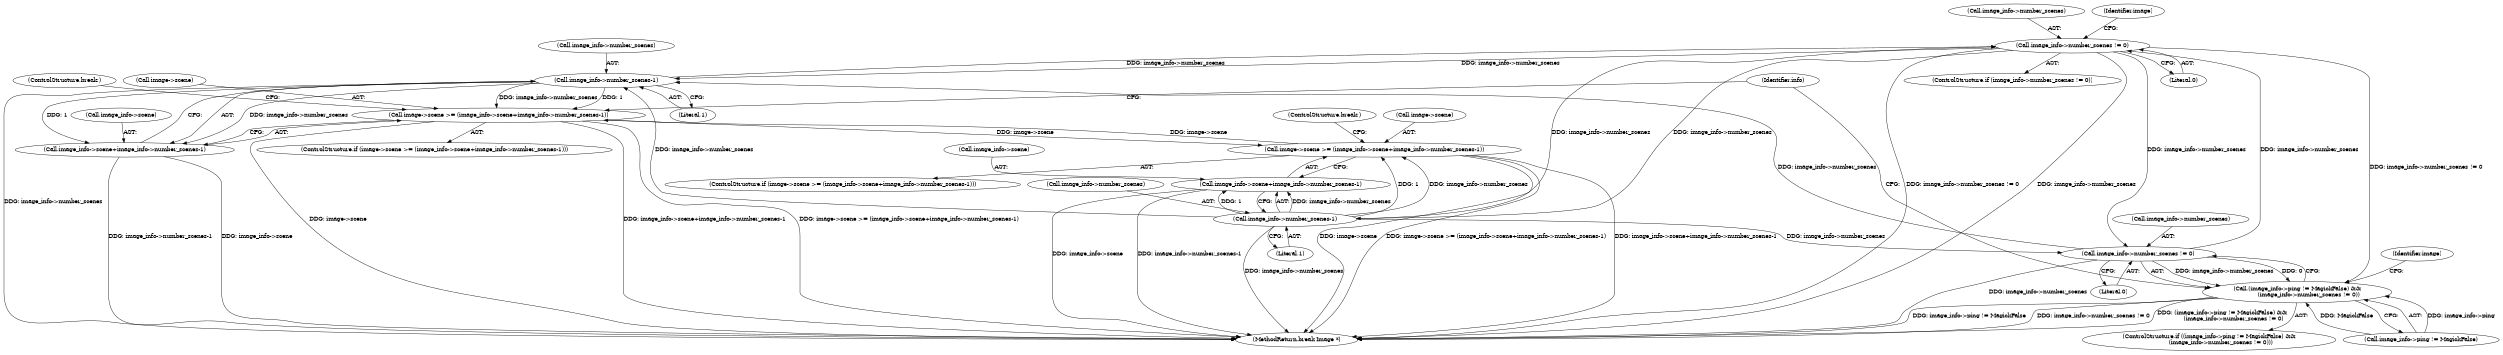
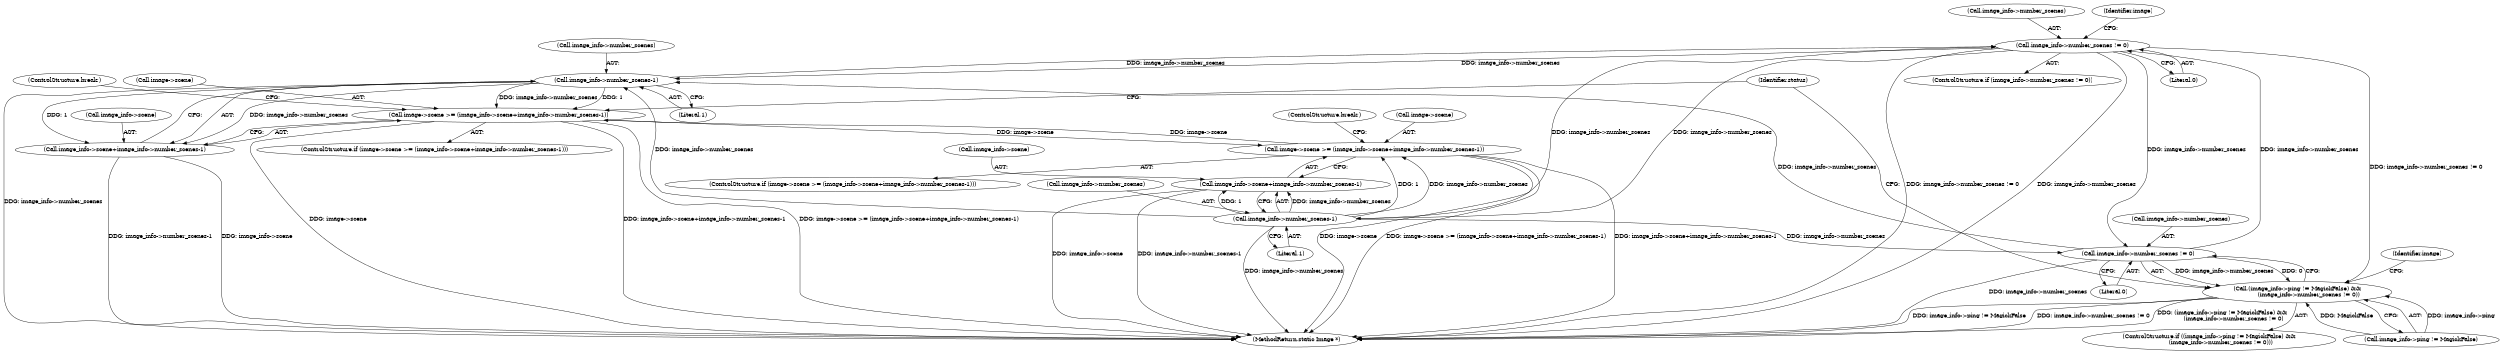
(1783, 81) -> (1783, 81)
(1297, 340) -> (1297, 340)
